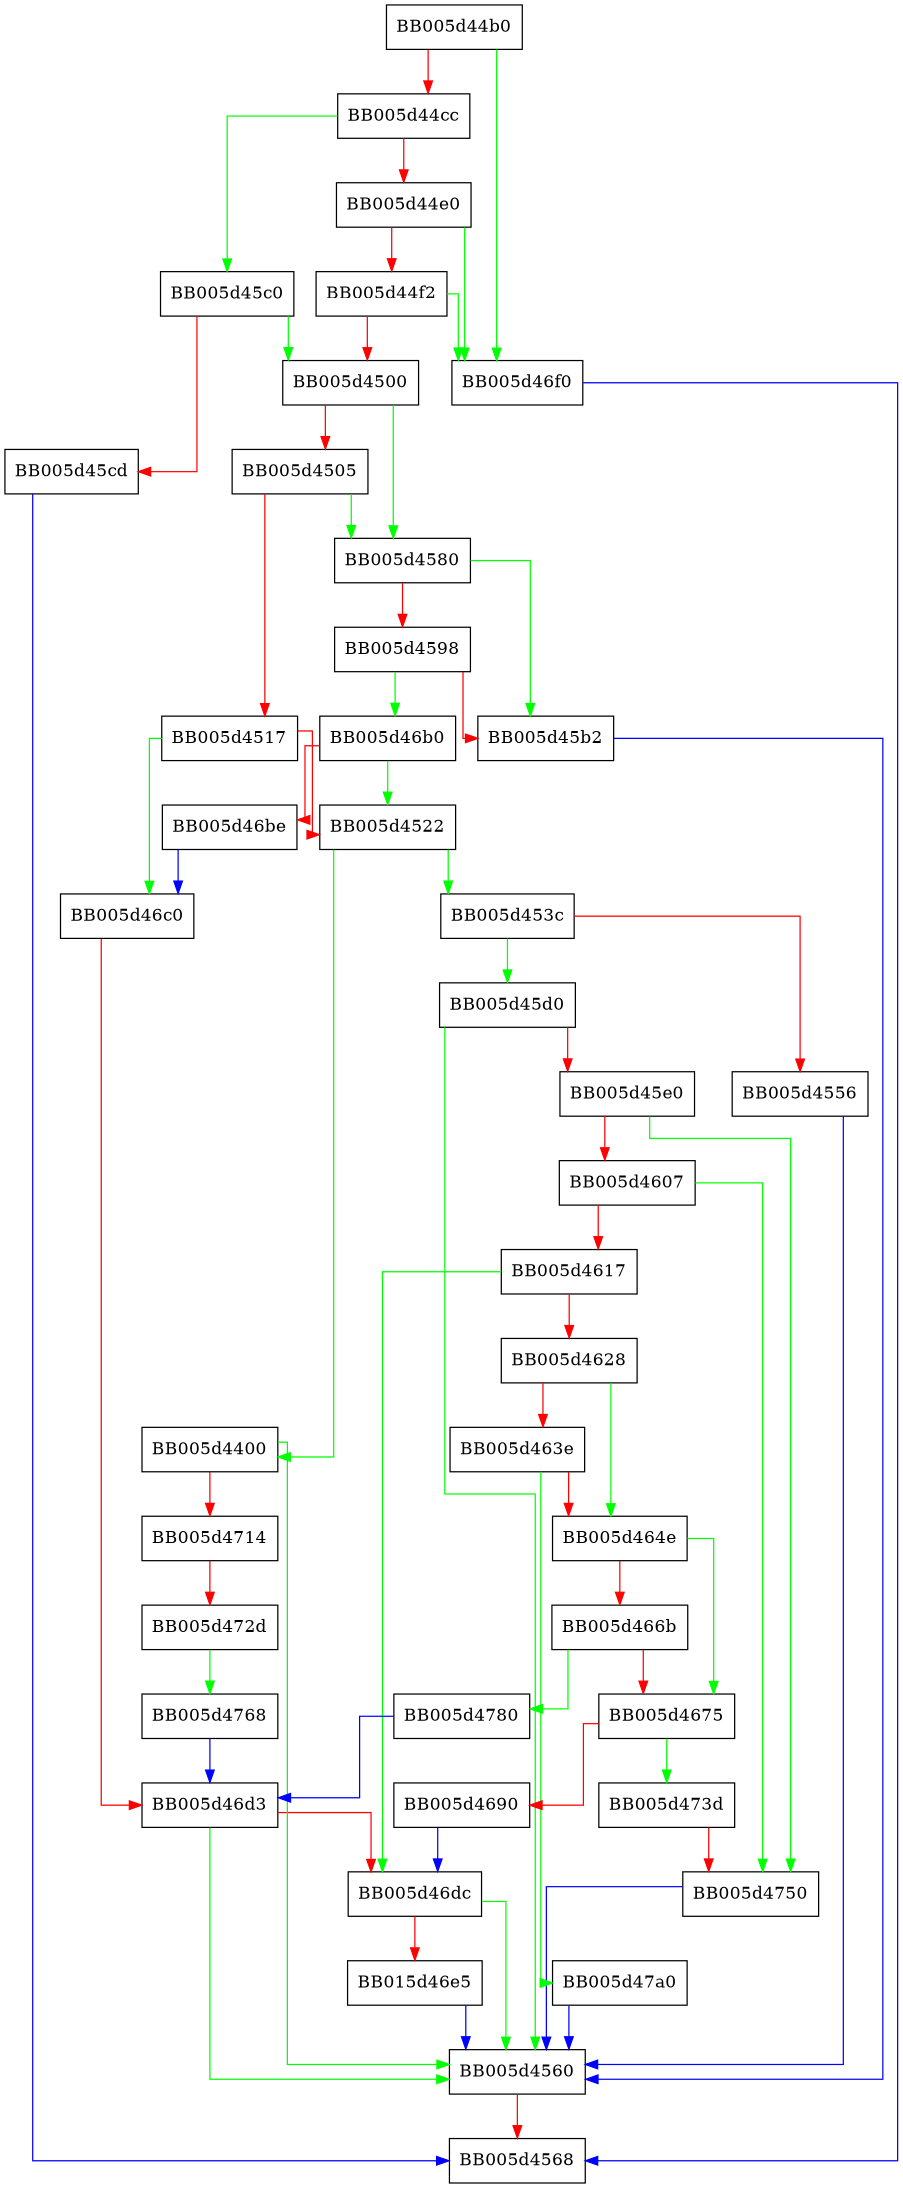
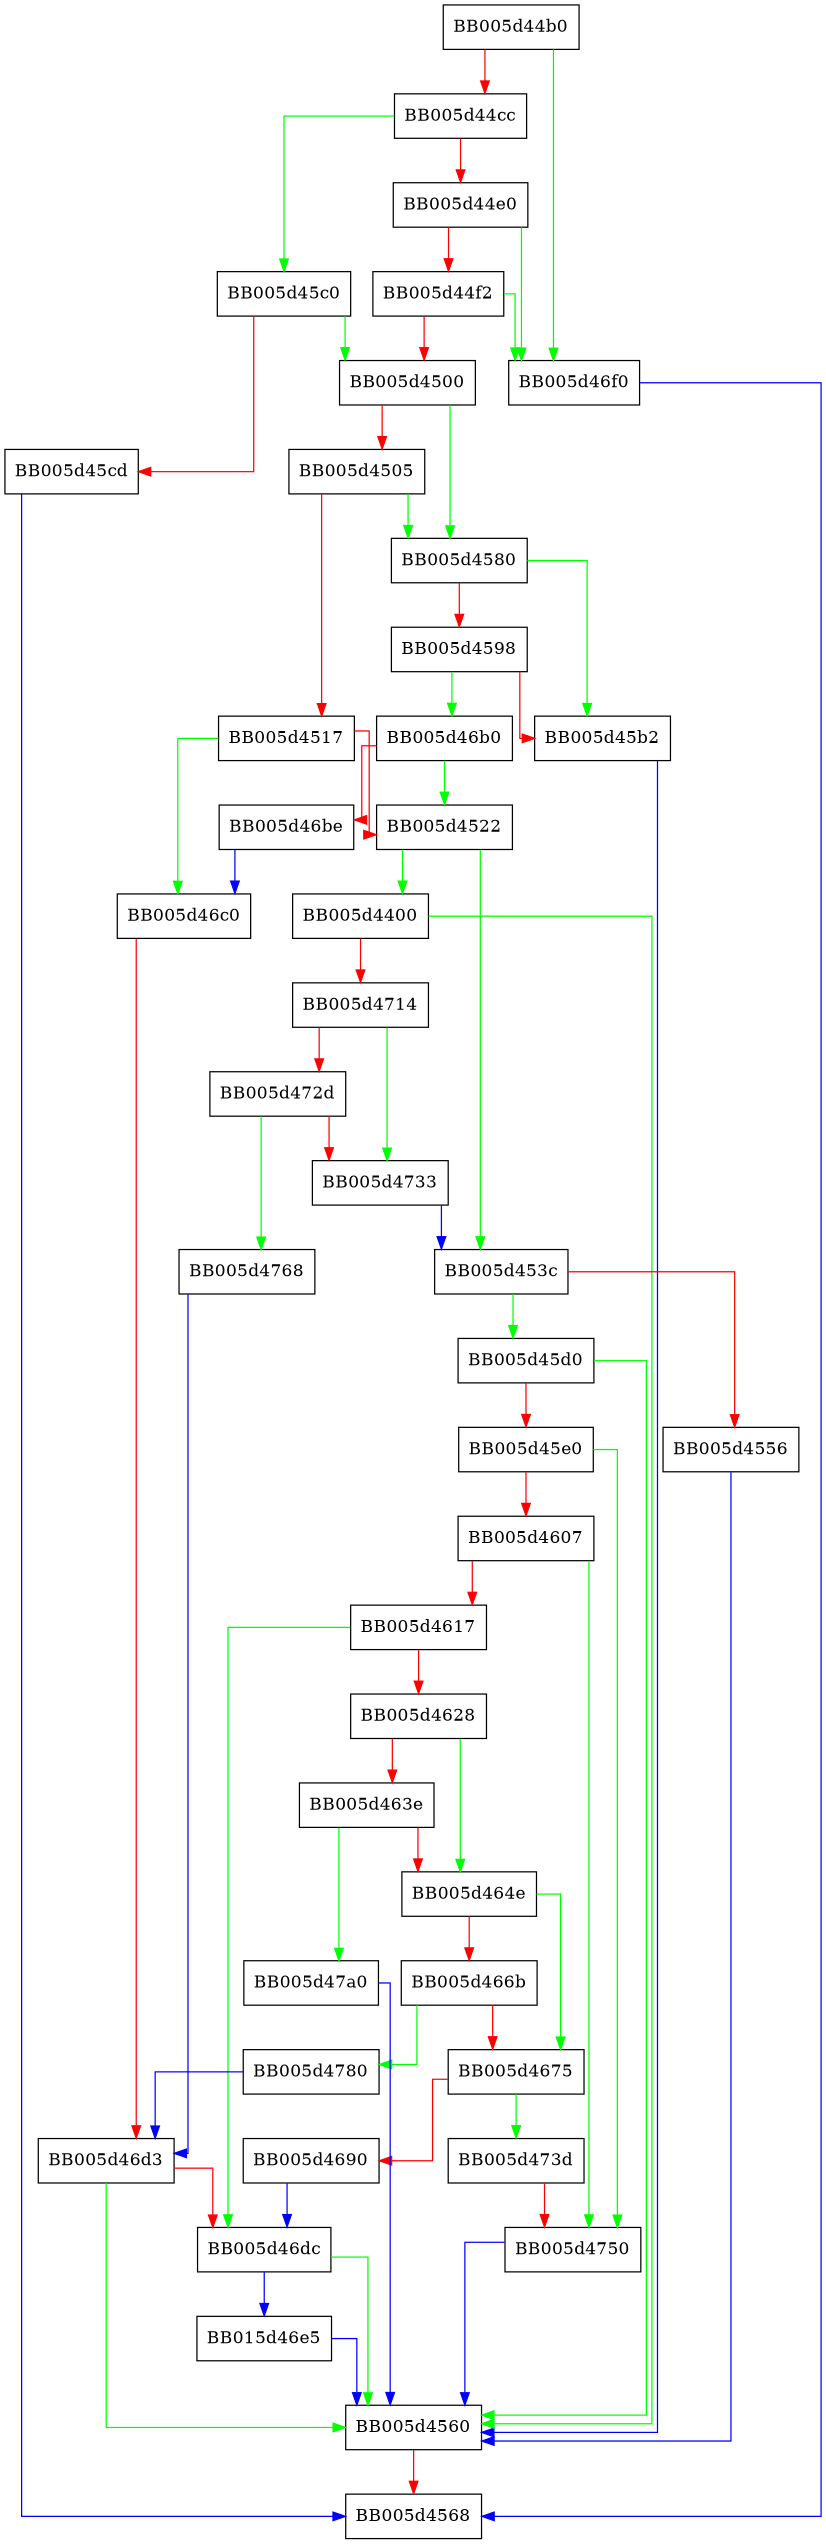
none -> (380, 1183)
(415, 1932) -> (264, 2288)
